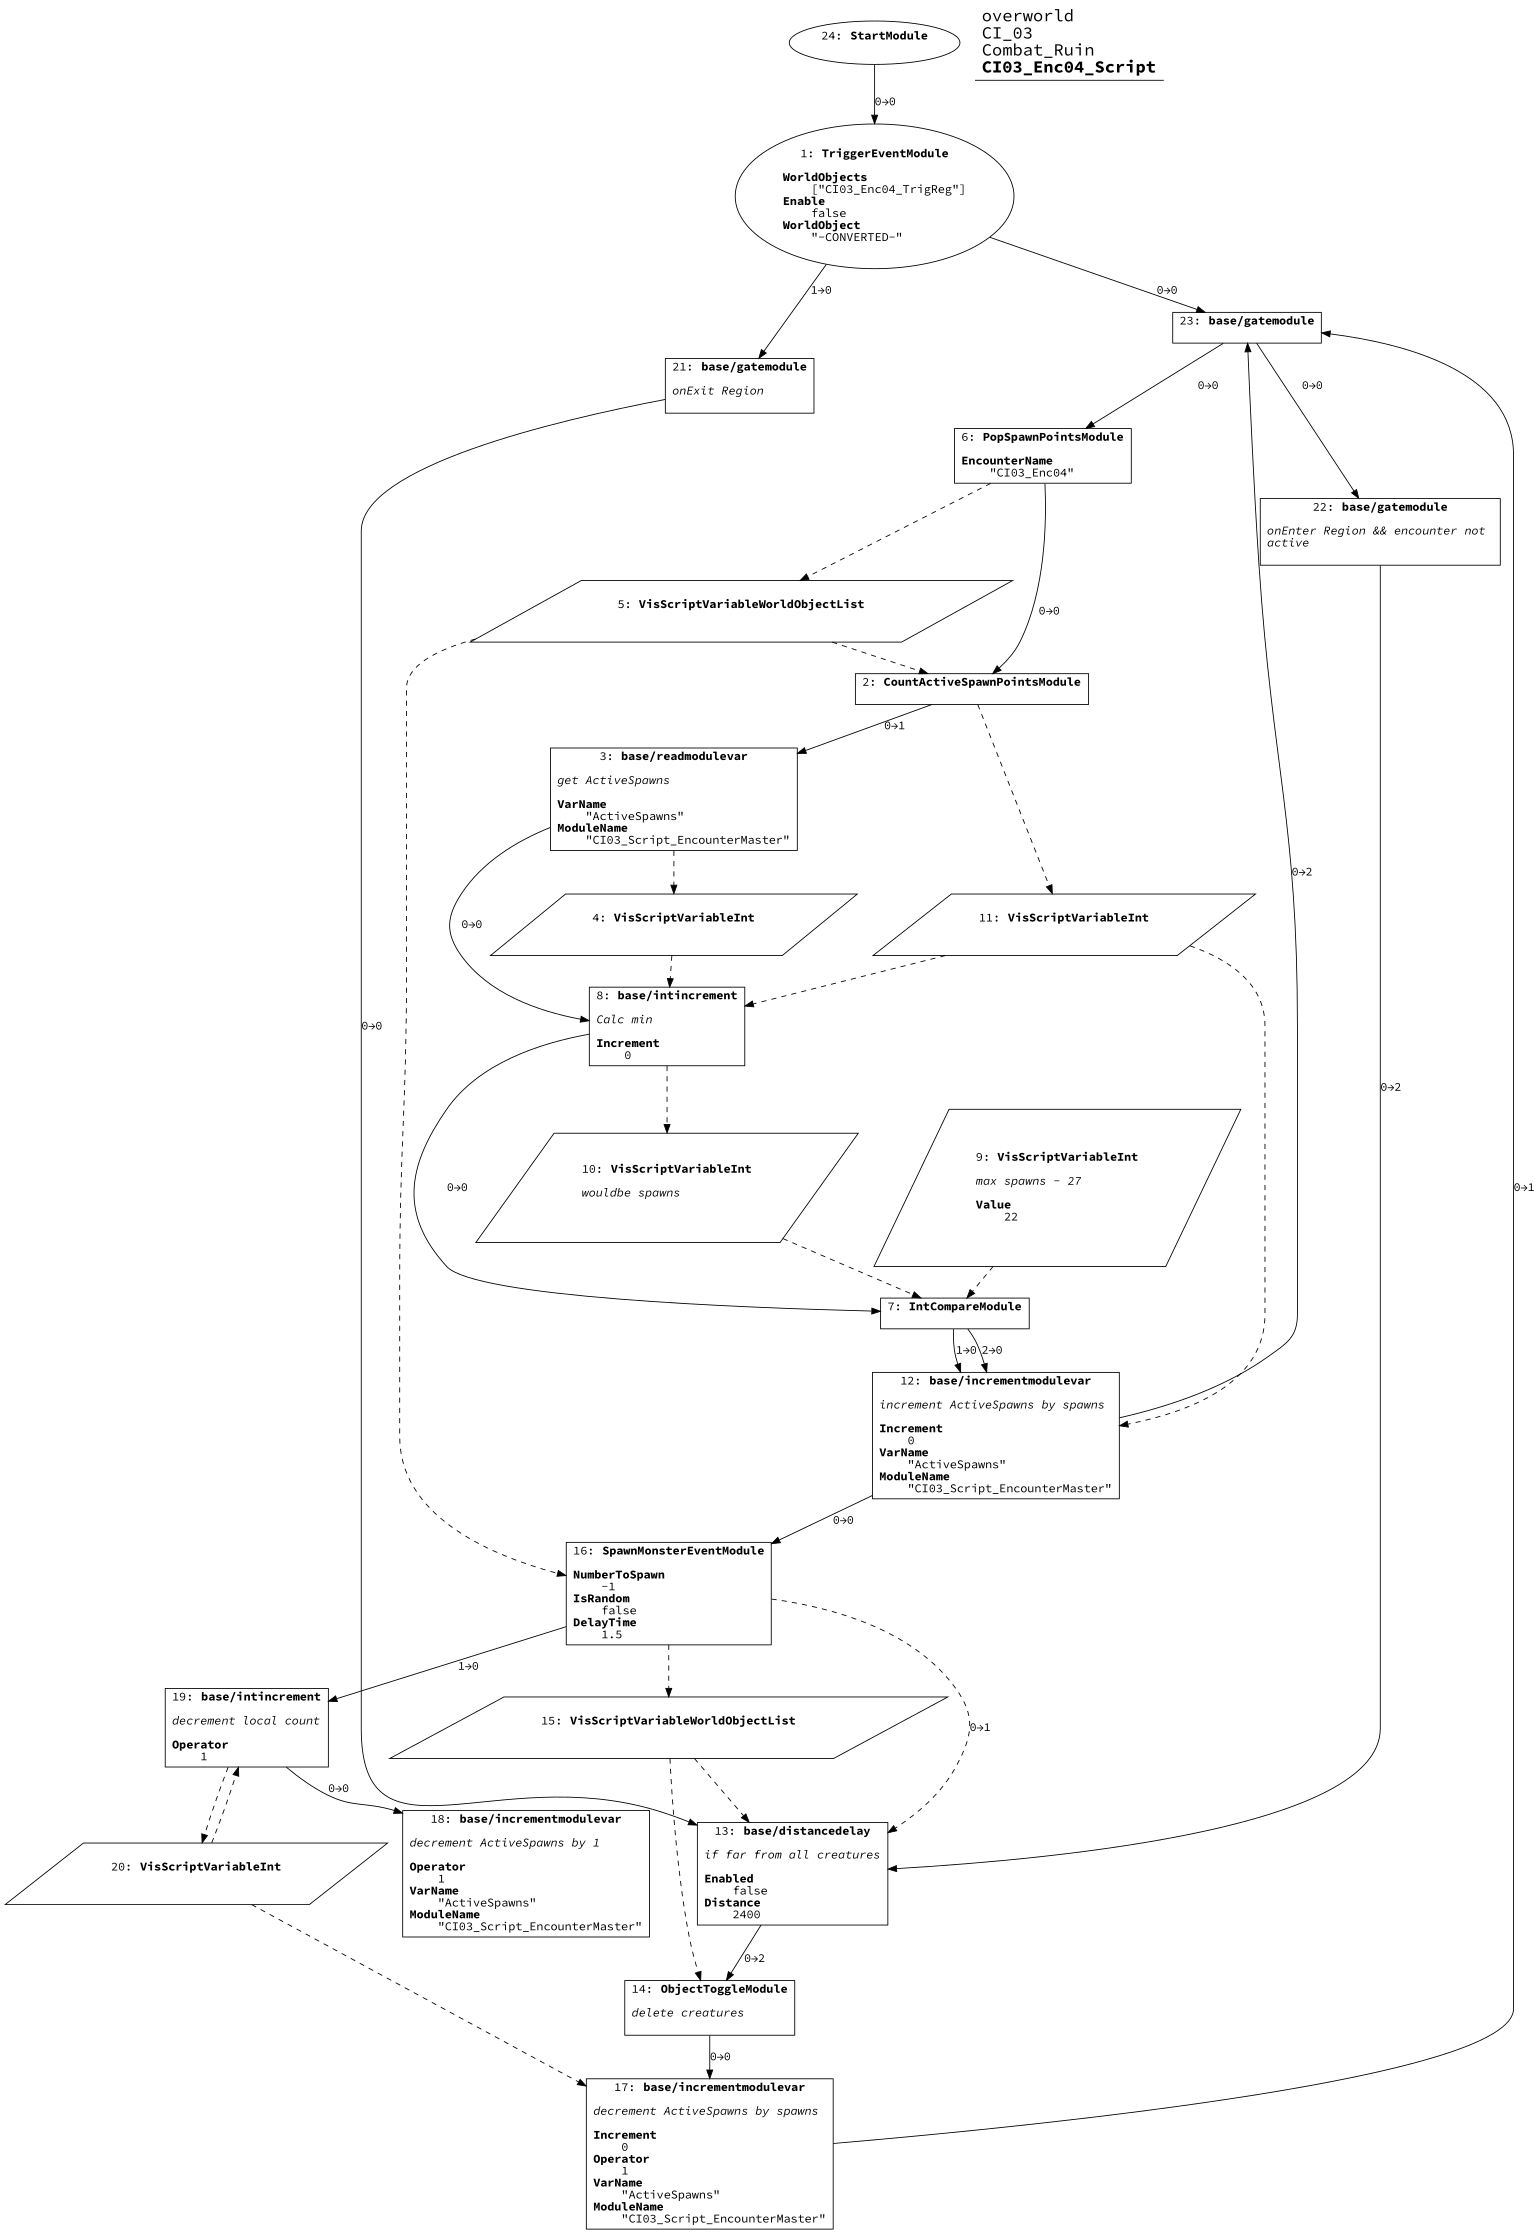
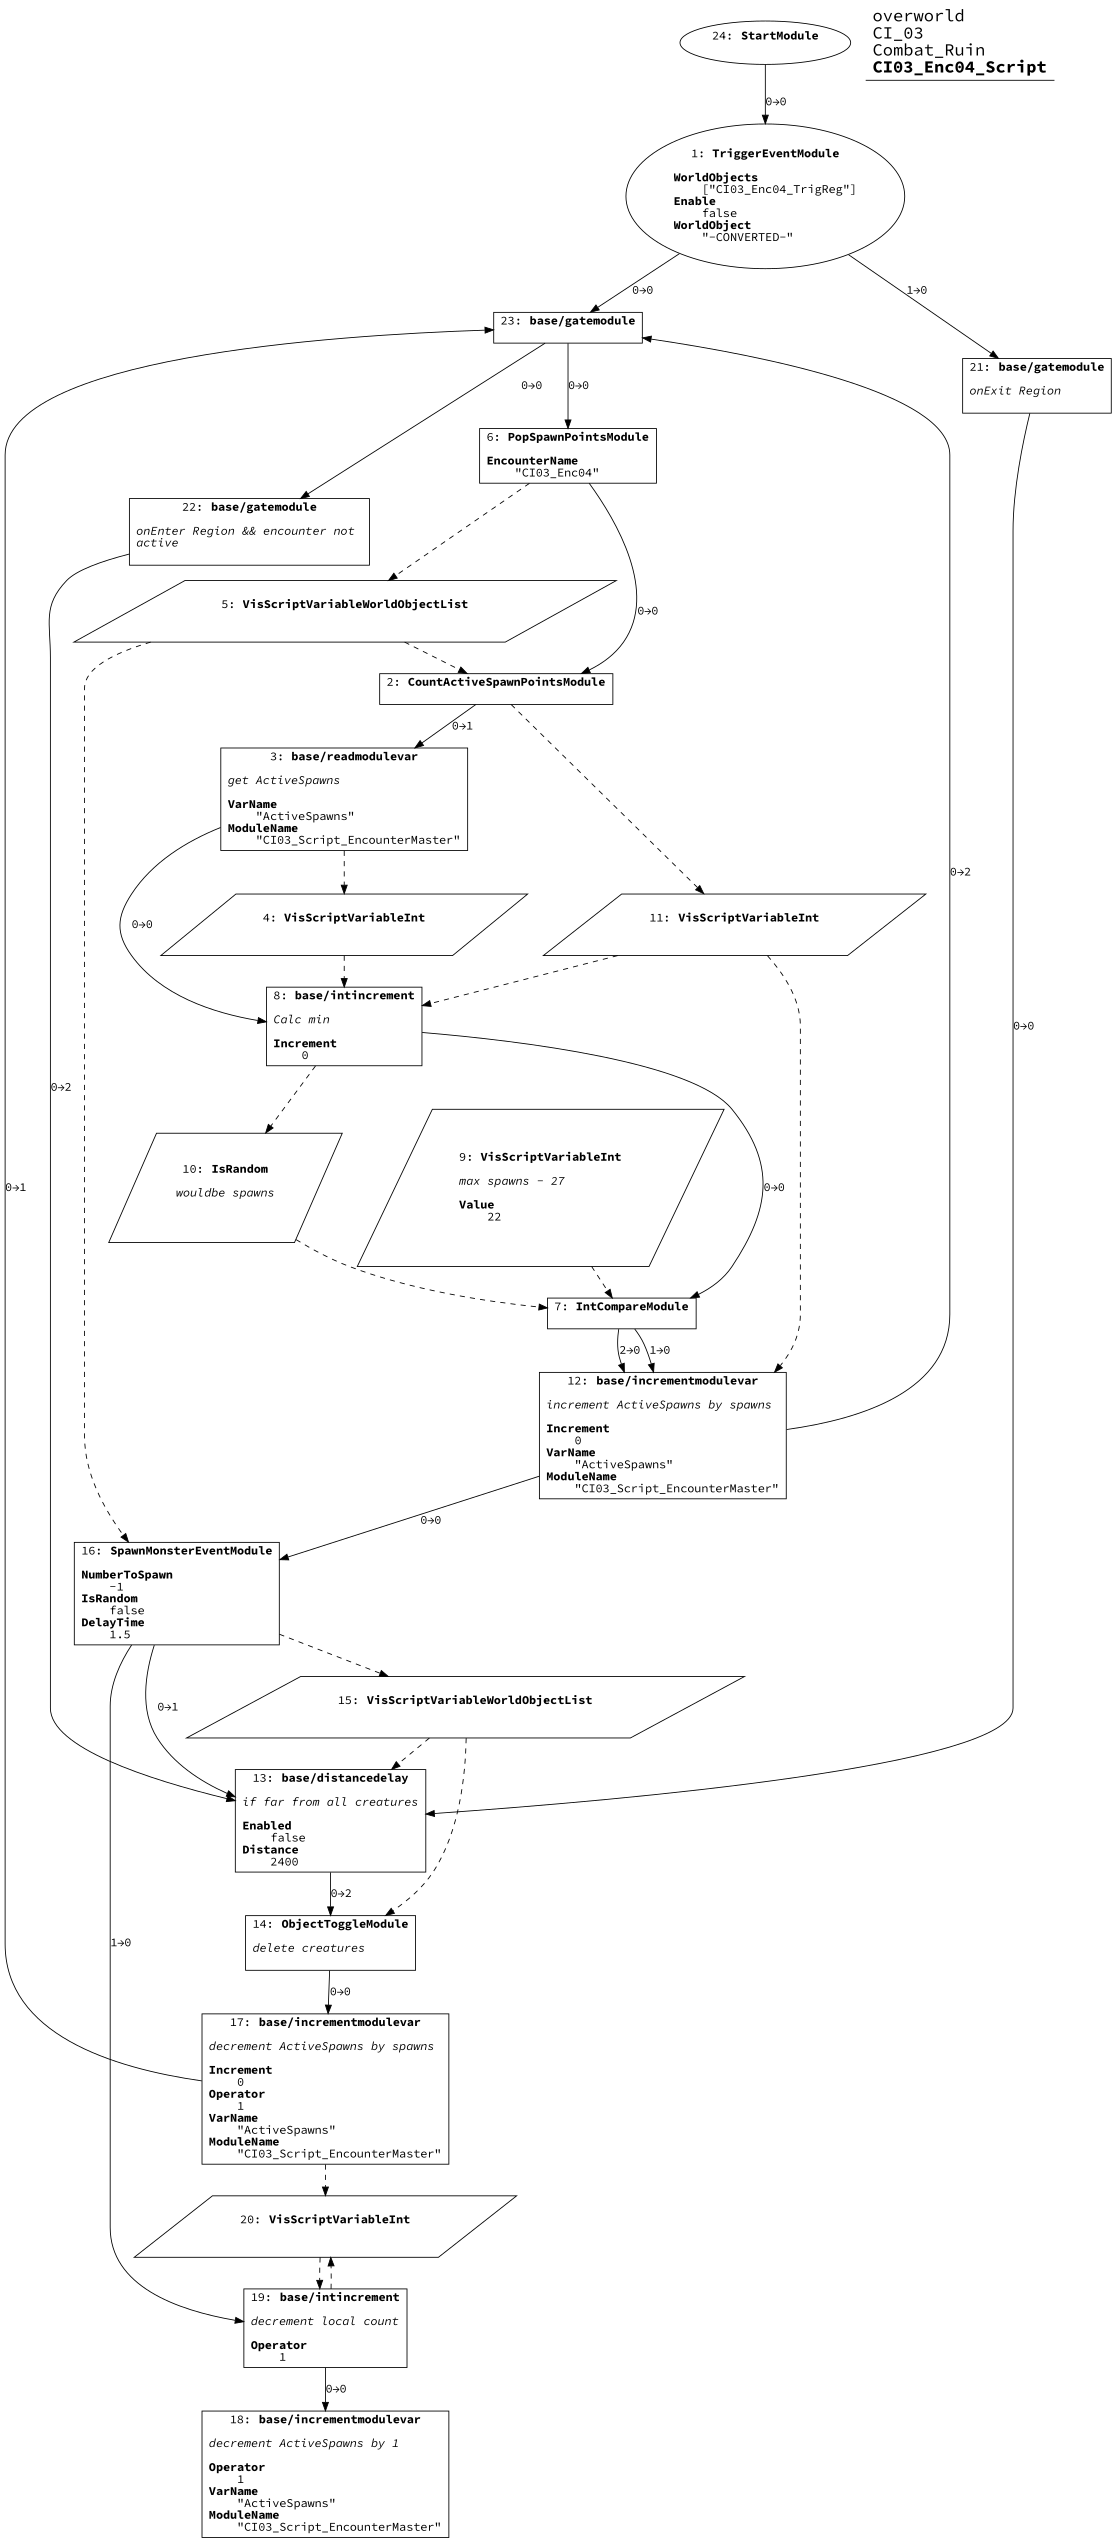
(682, 1169) -> (240, 1169)
(943, 1674) -> (156, 1736)
(415, 1993) -> (325, 2176)
